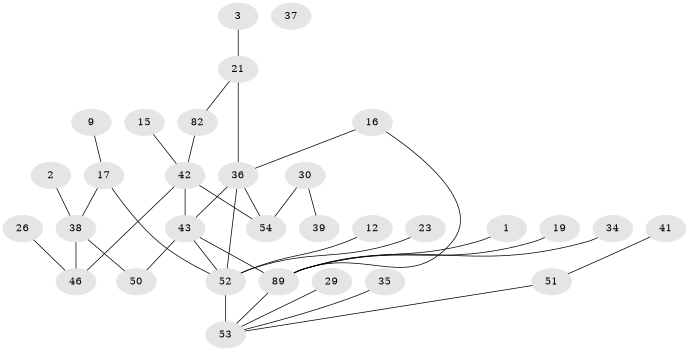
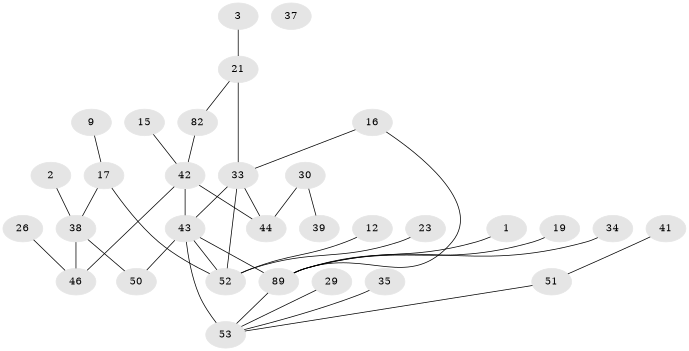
(238, 176) -> (238, 176)
(266, 229) -> (266, 229)
(226, 308) -> (195, 285)
